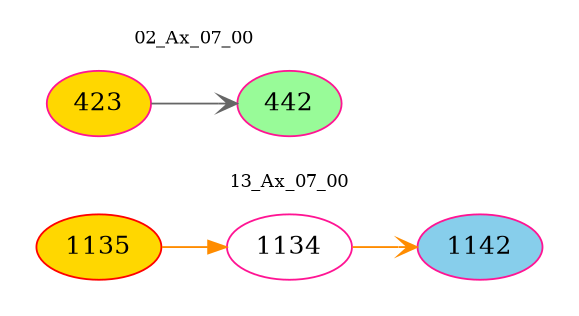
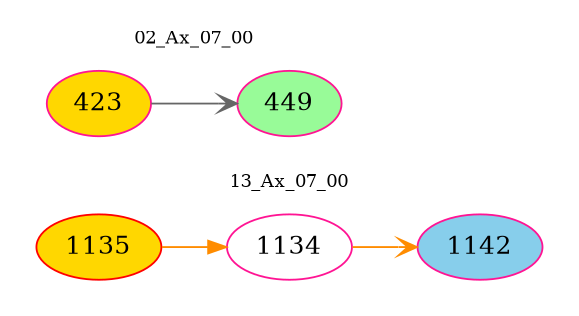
(289, 104) -> (289, 104)
